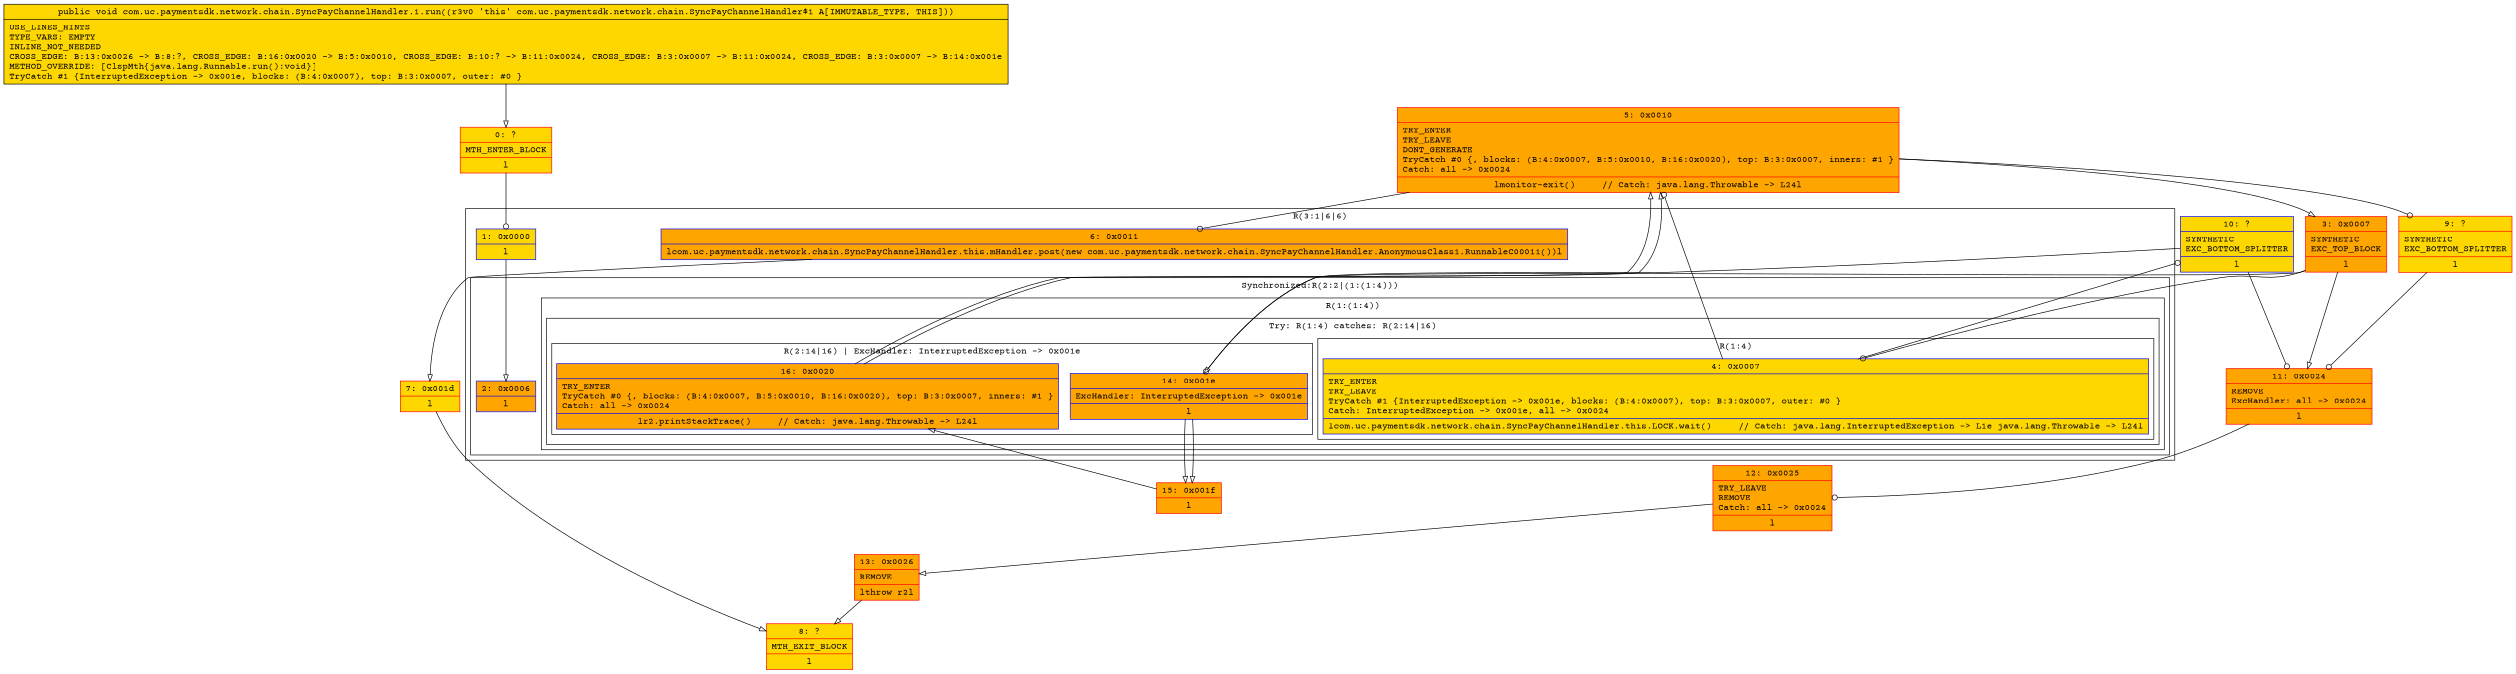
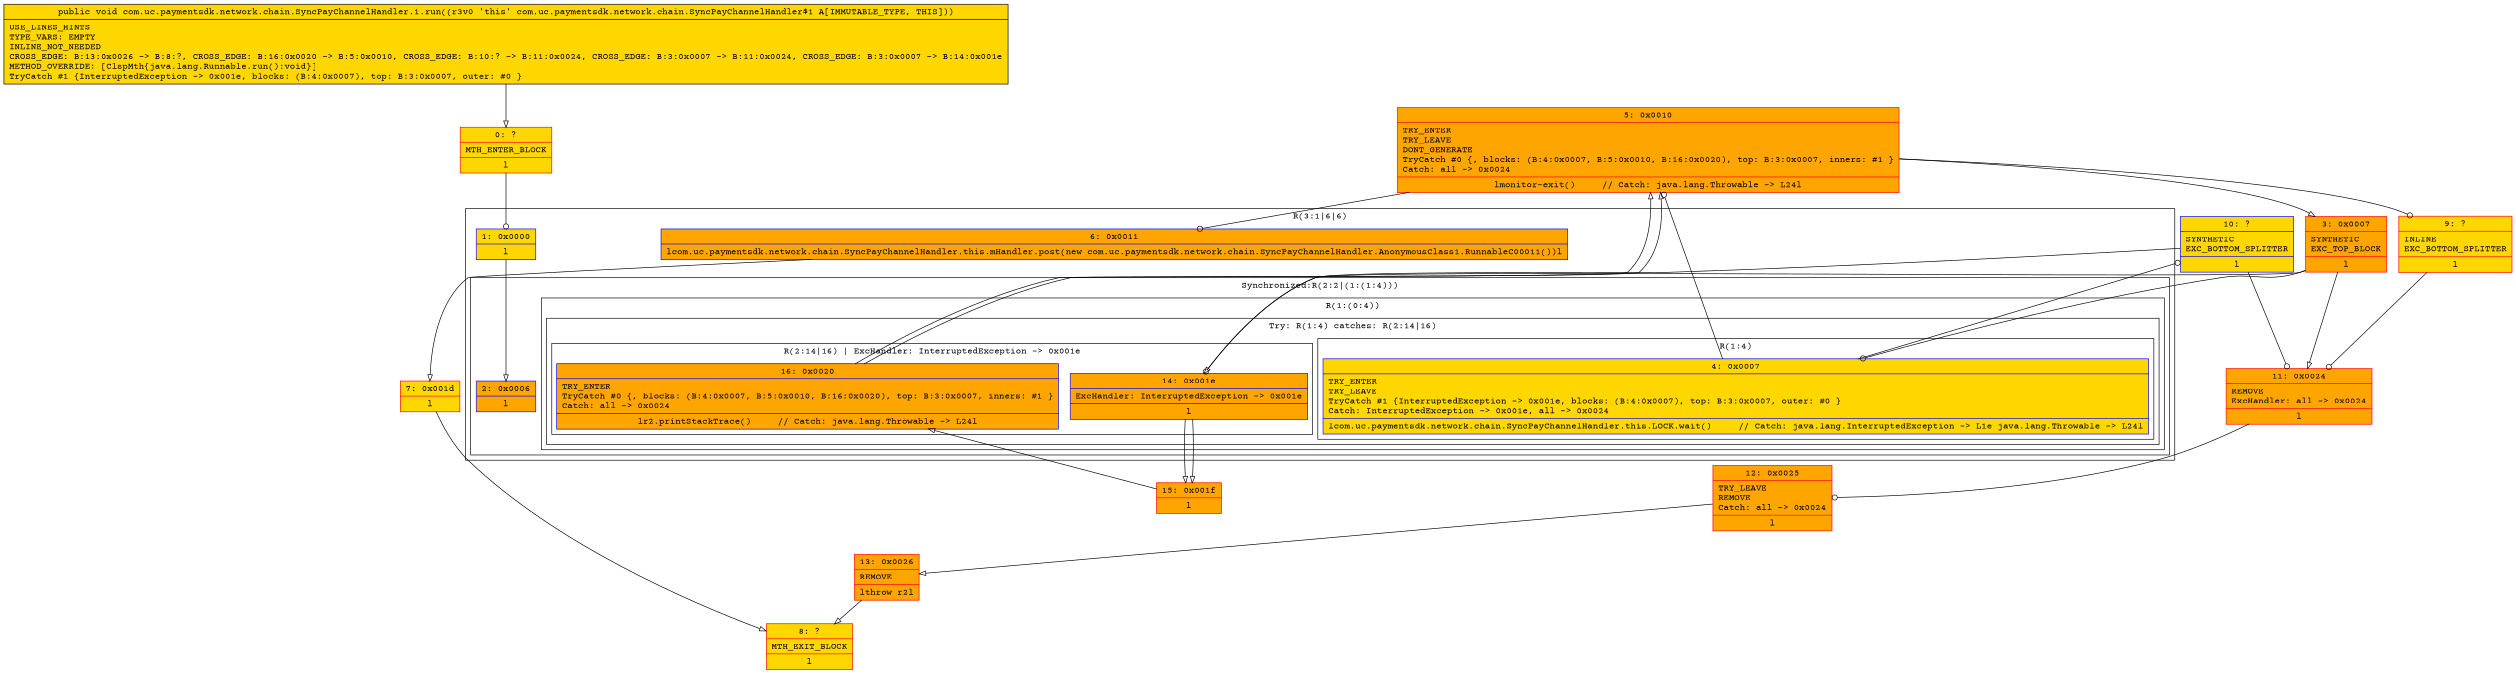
(2429, 239) -> (2420, 239)
(1353, 305) -> (1353, 305)
